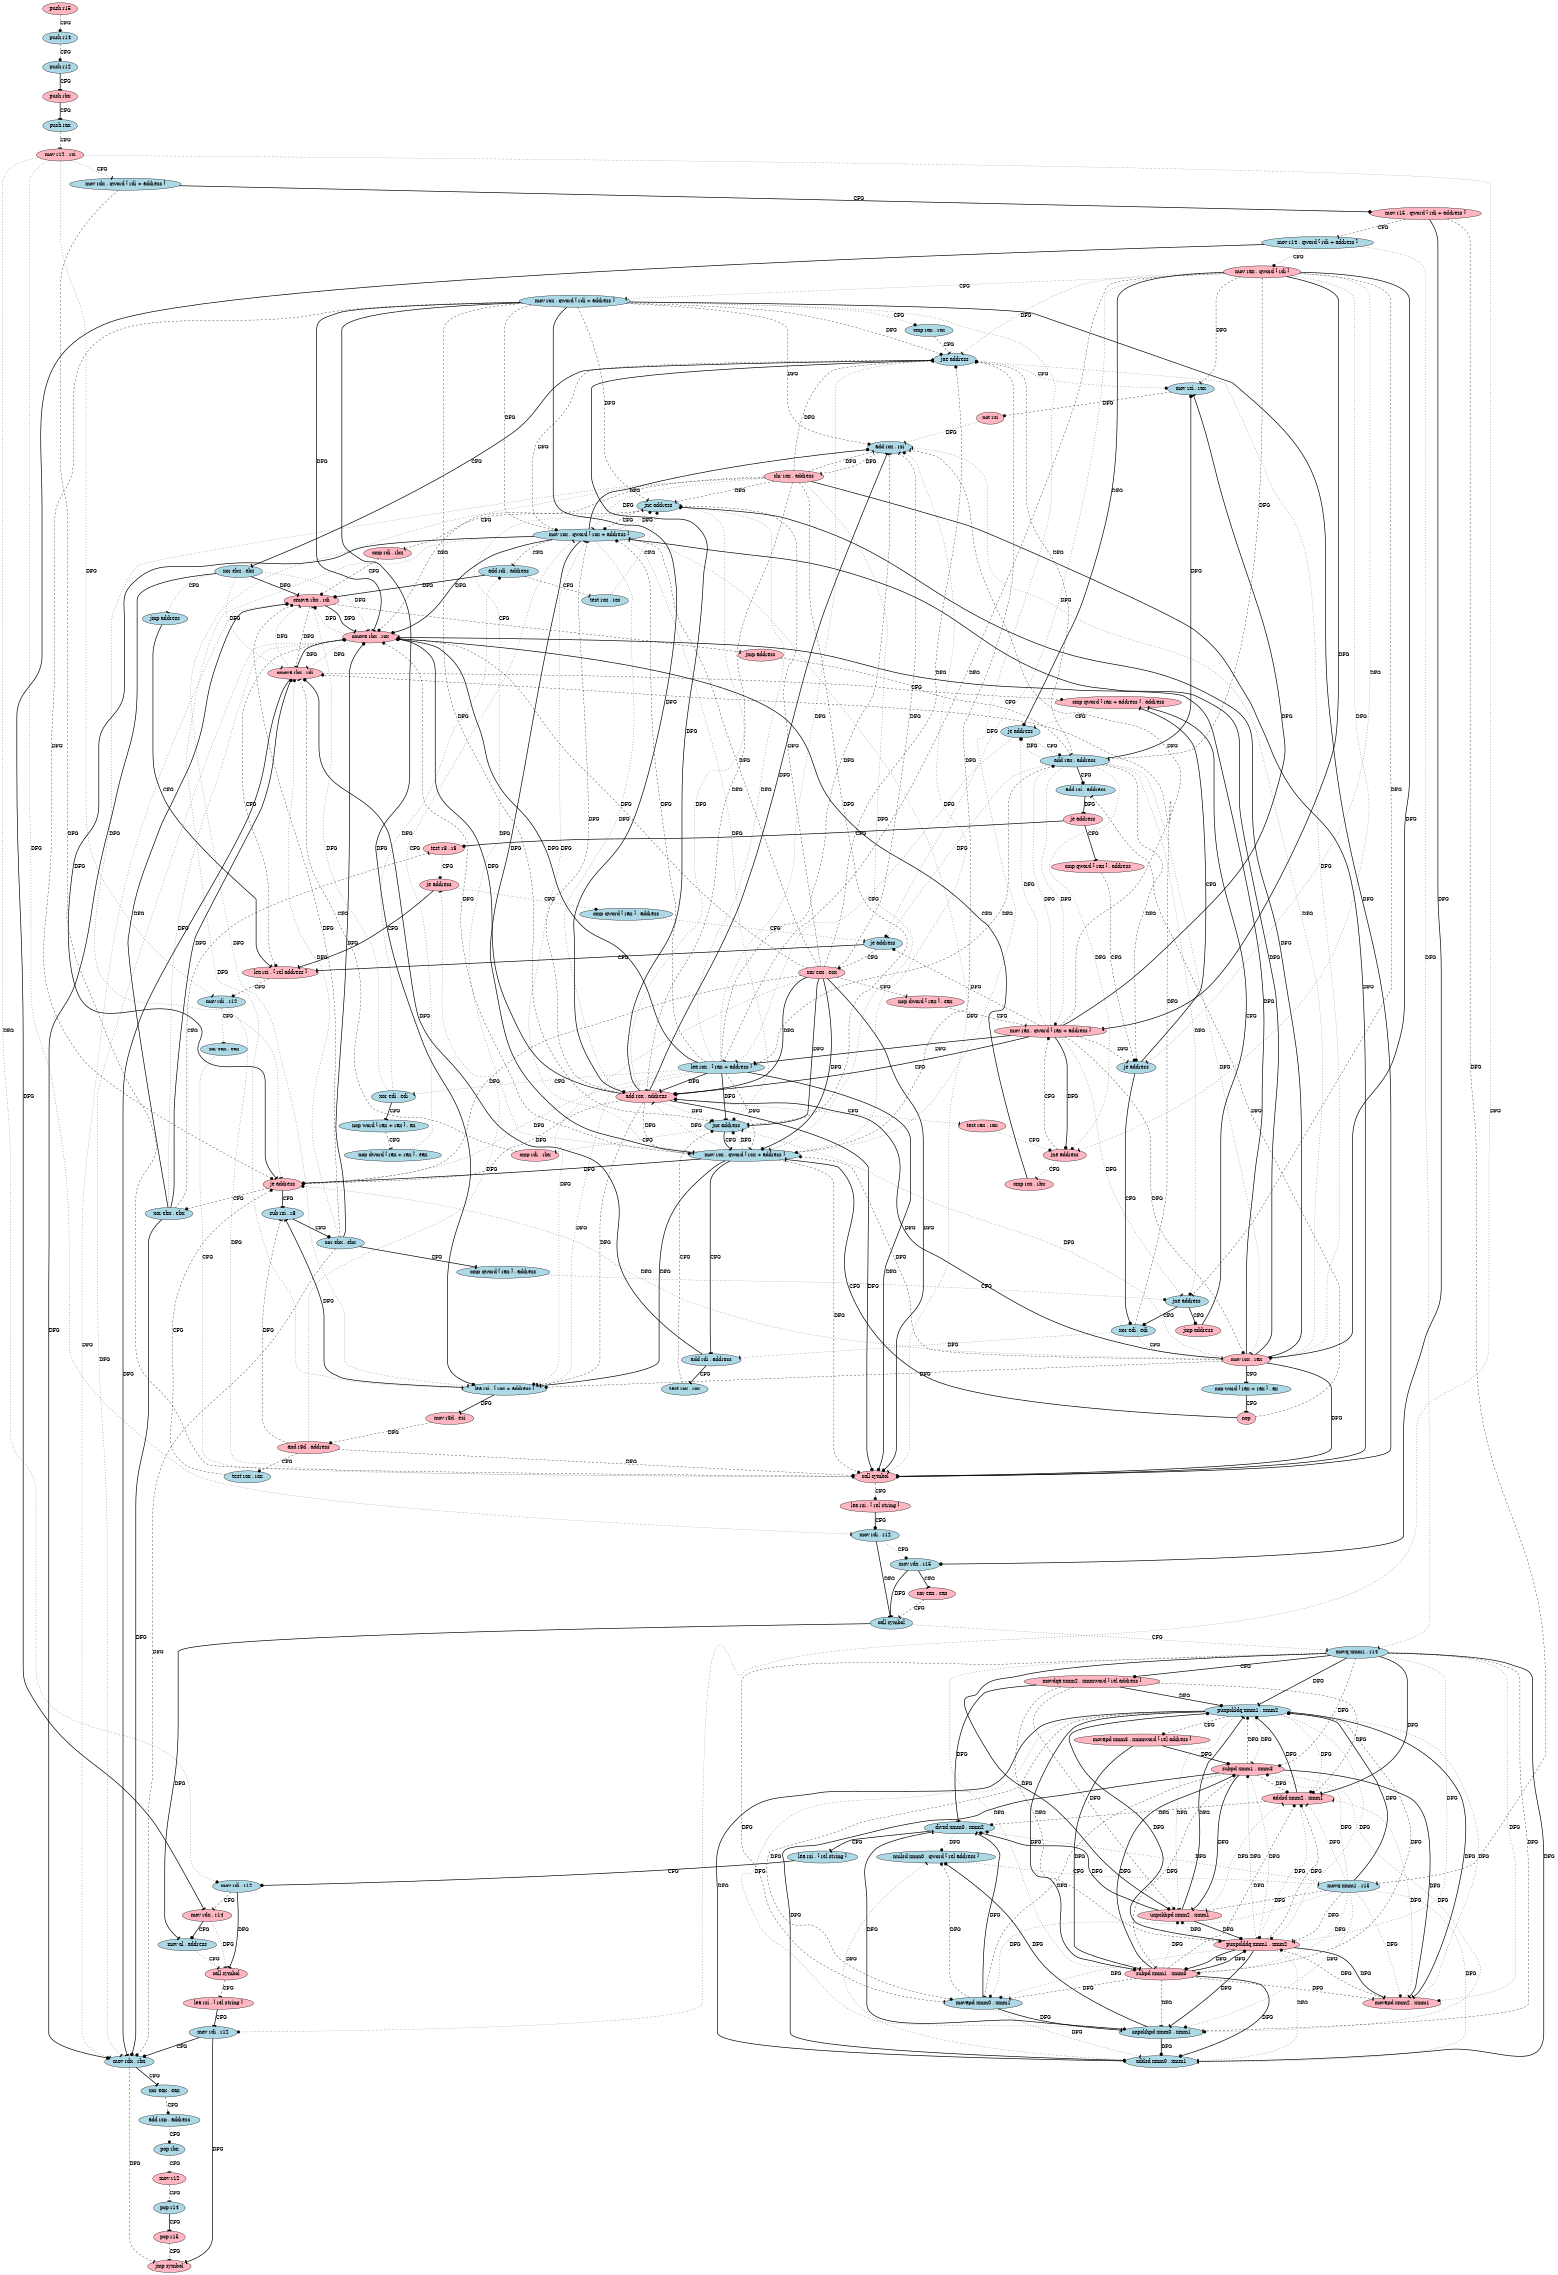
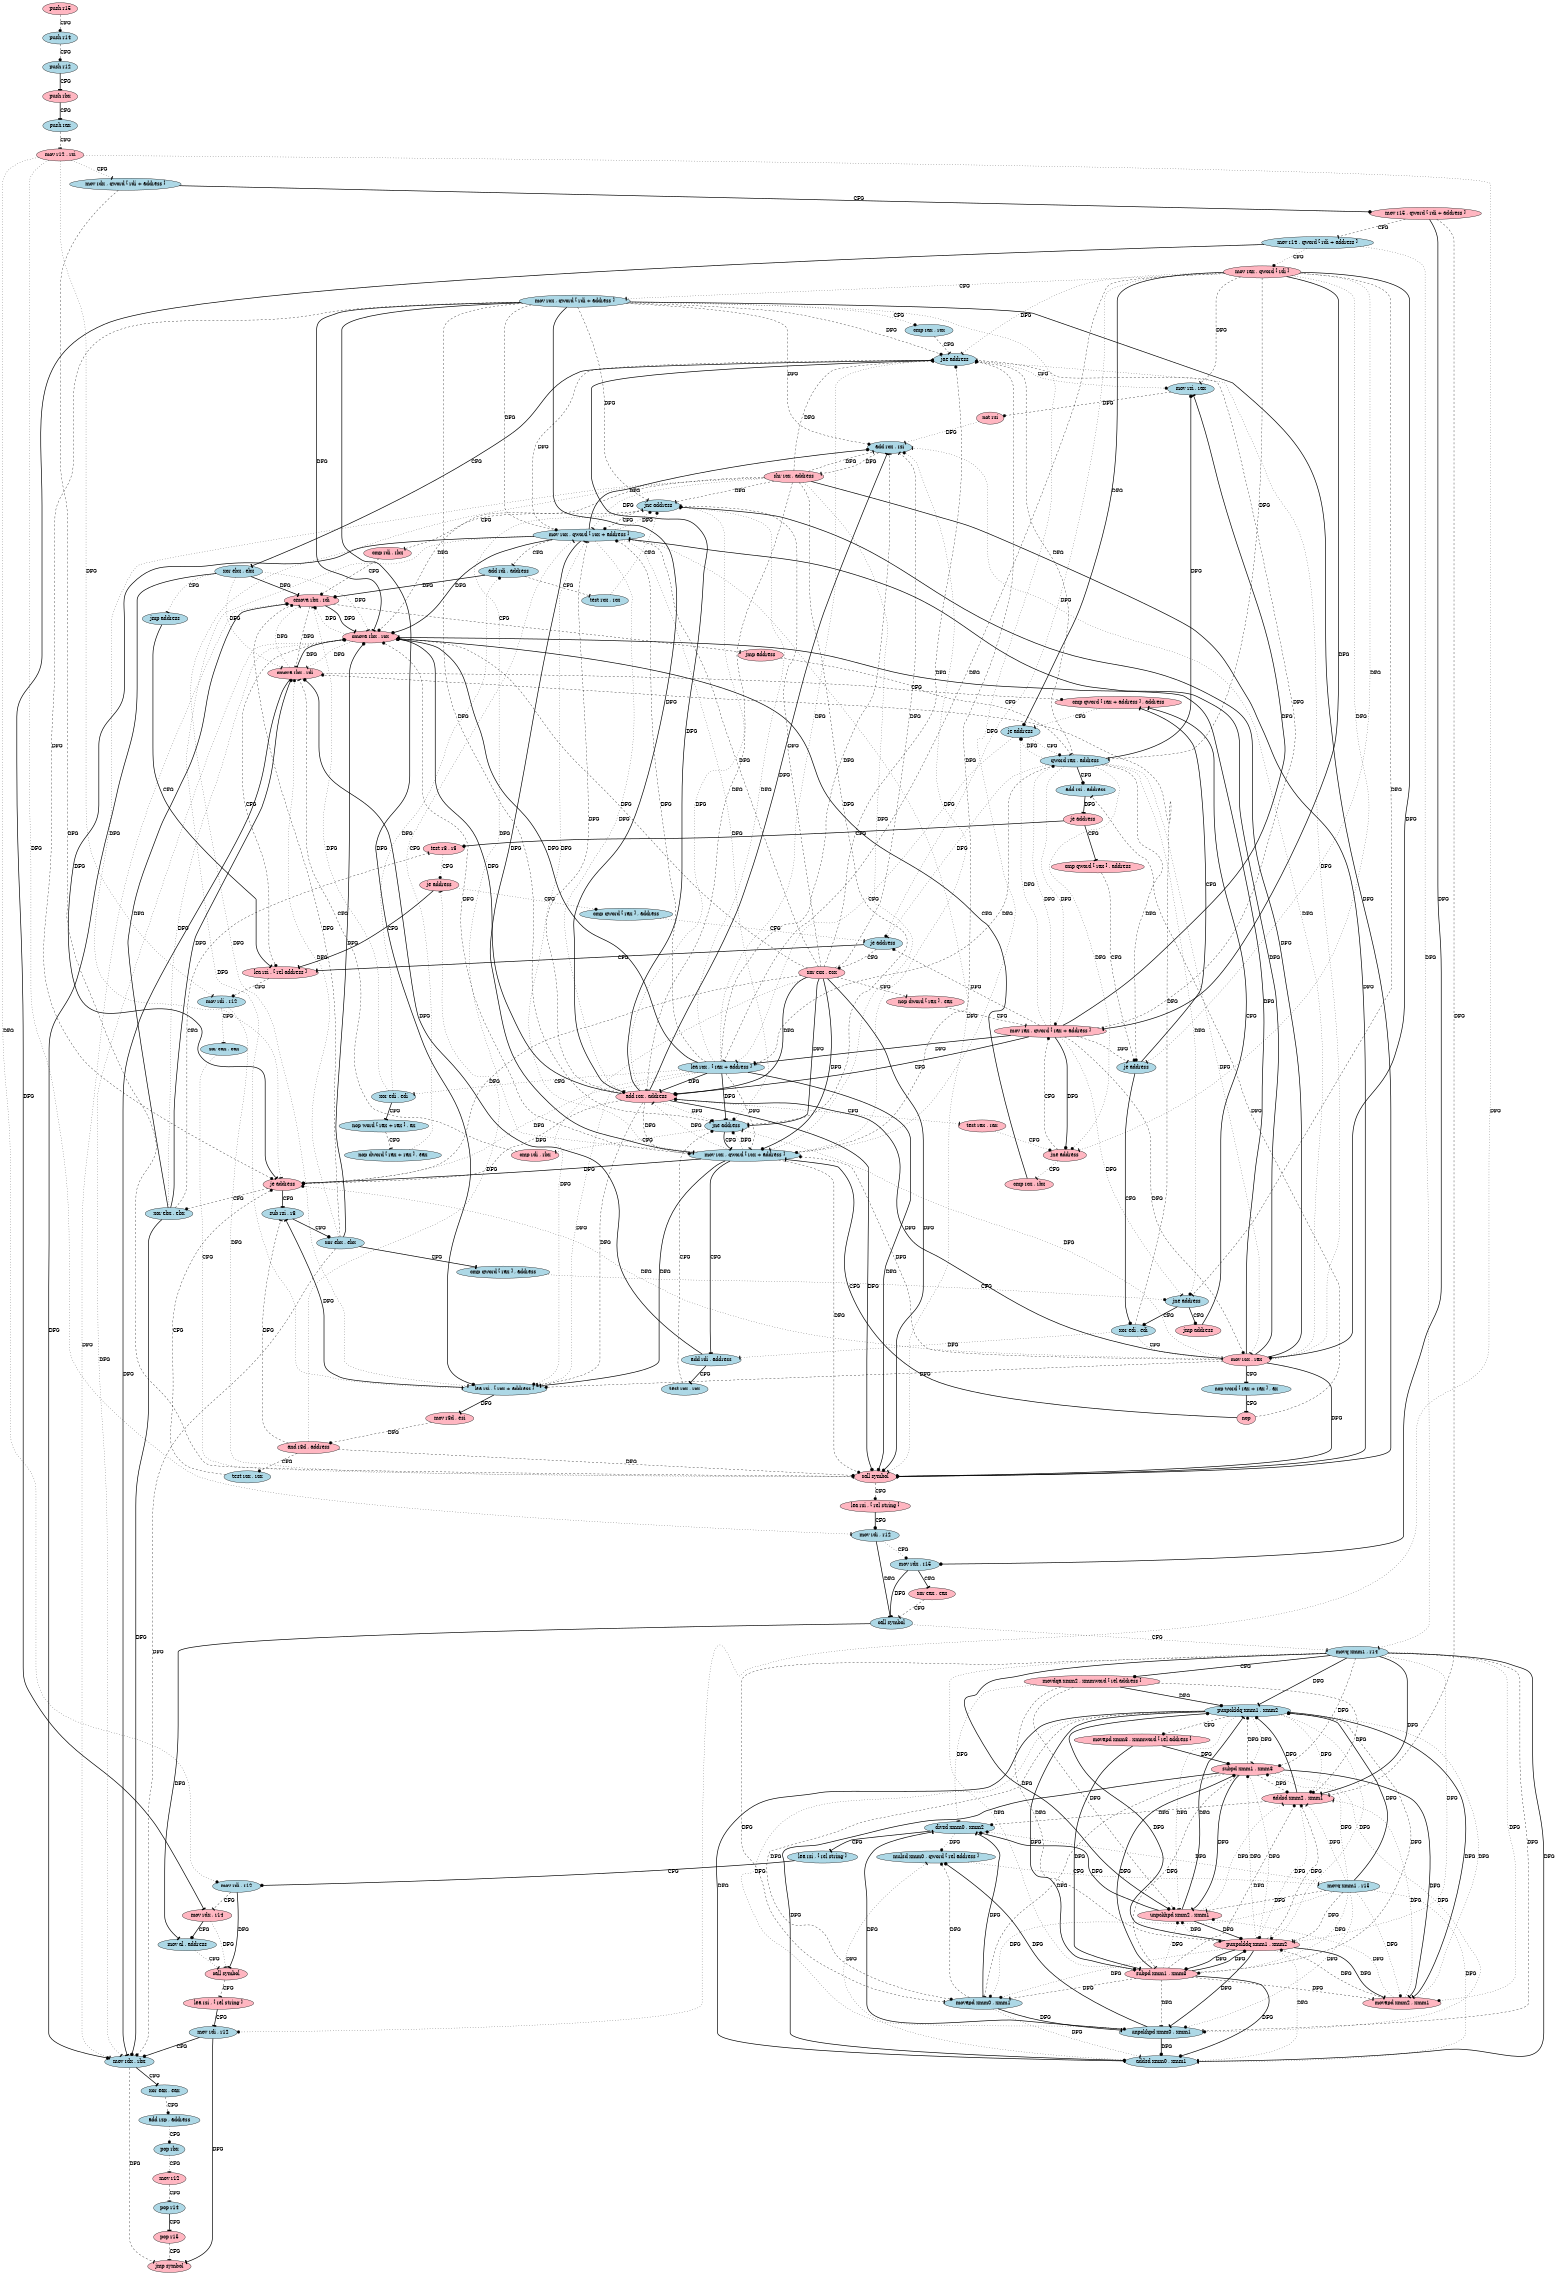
(1119, 722) -> (1277, 624)
(1075, 761) -> (1075, 761)
(1473, 1100) -> (1454, 1033)
(963, 1727) -> (963, 1727)
none -> (1312, 1936)
